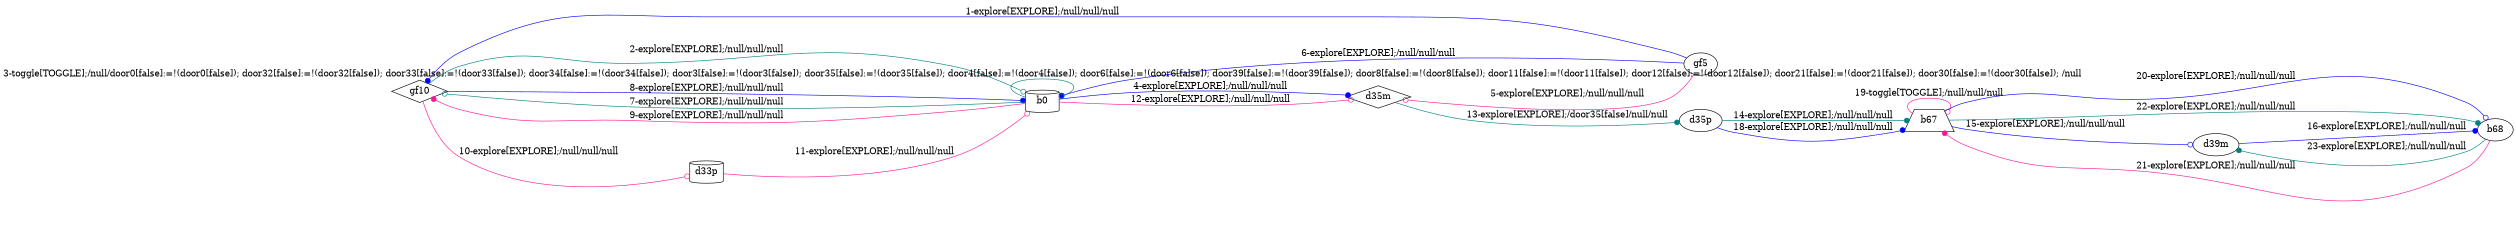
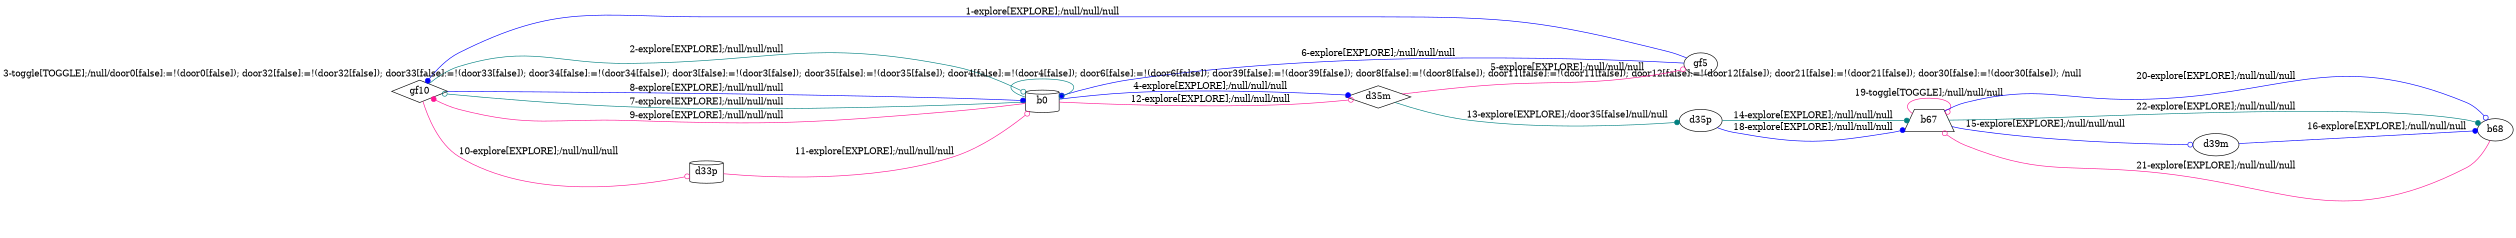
(1556, 110) -> (1542, 83)
(2366, 166) -> none
(2225, 183) -> (2225, 183)
